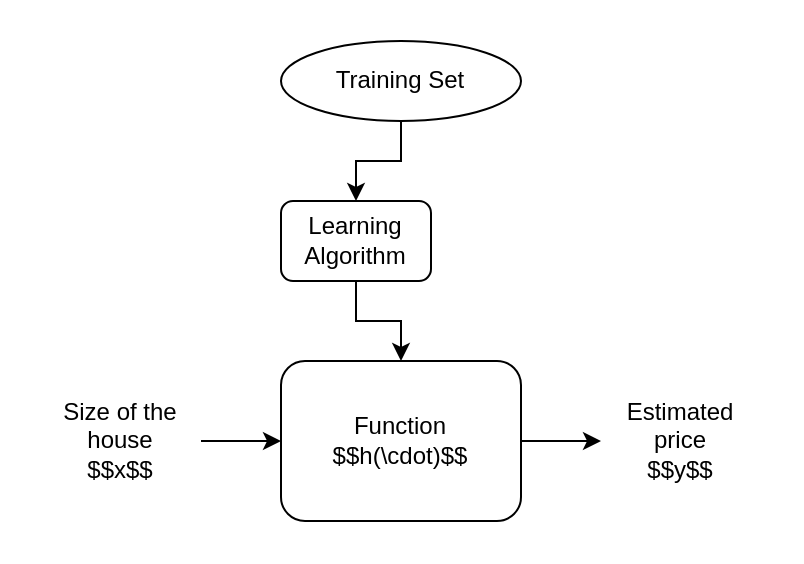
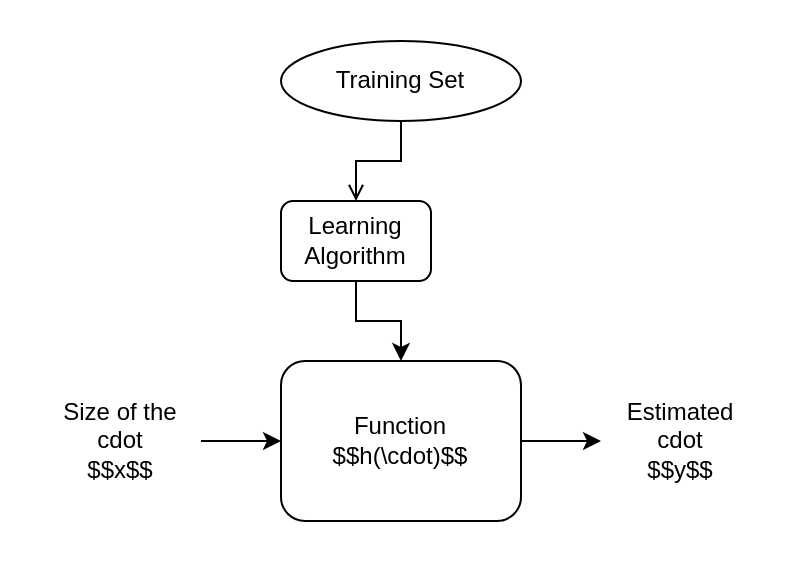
(356, 186) -> (356, 189)
(121, 441) -> (121, 441)
(681, 441) -> (681, 441)
